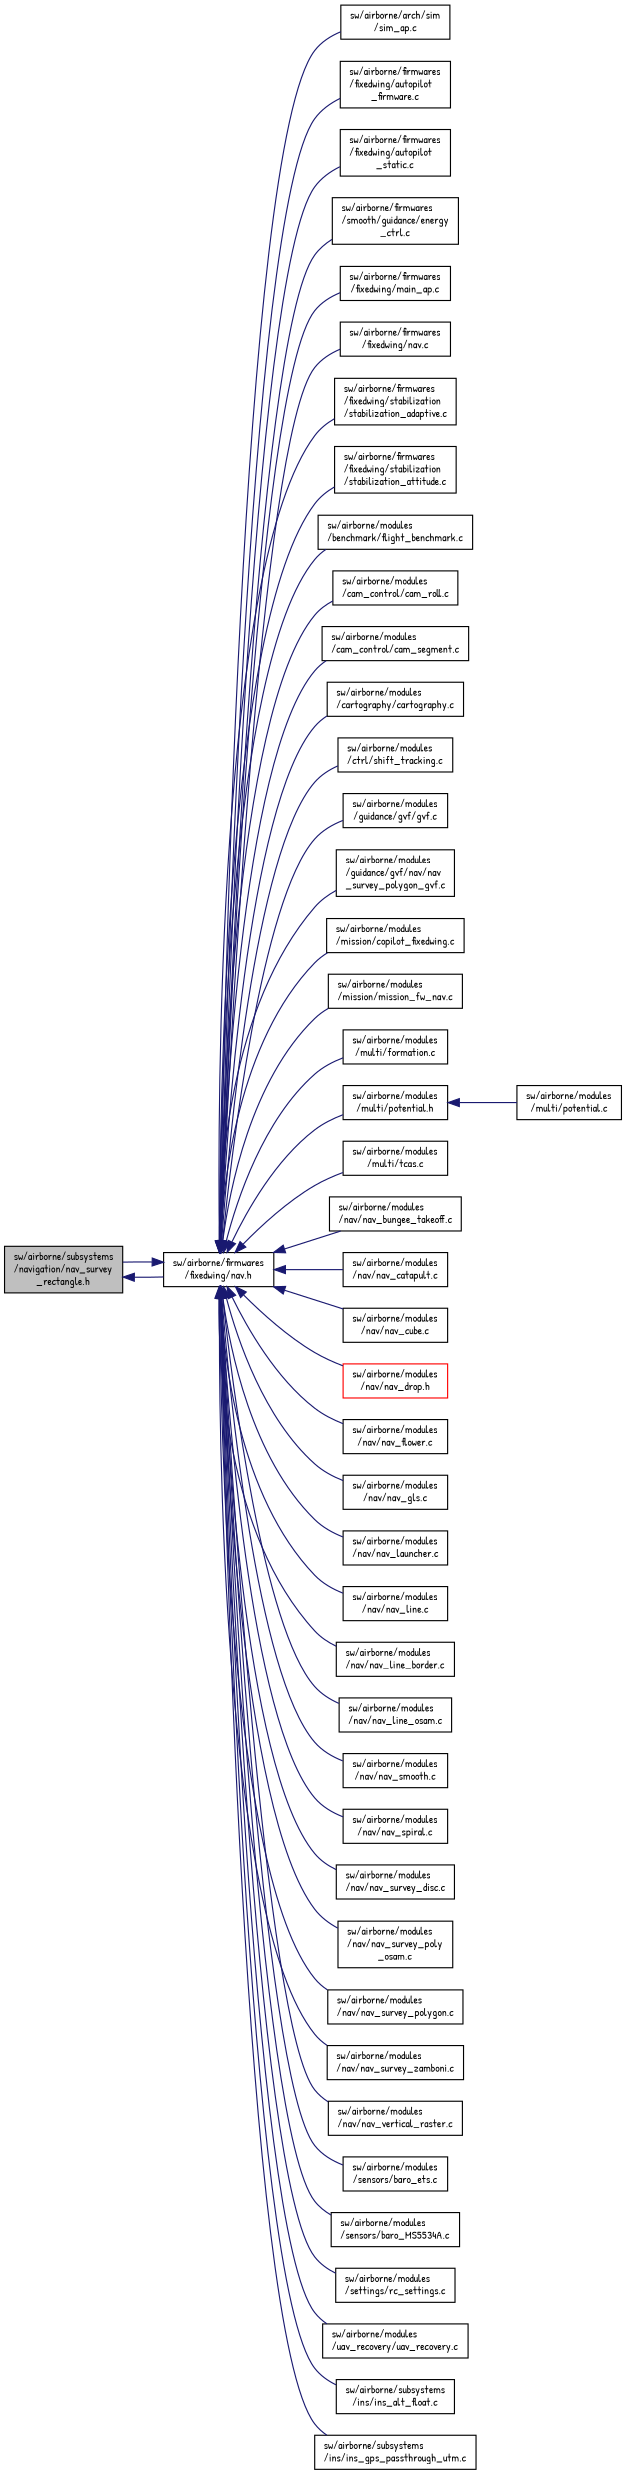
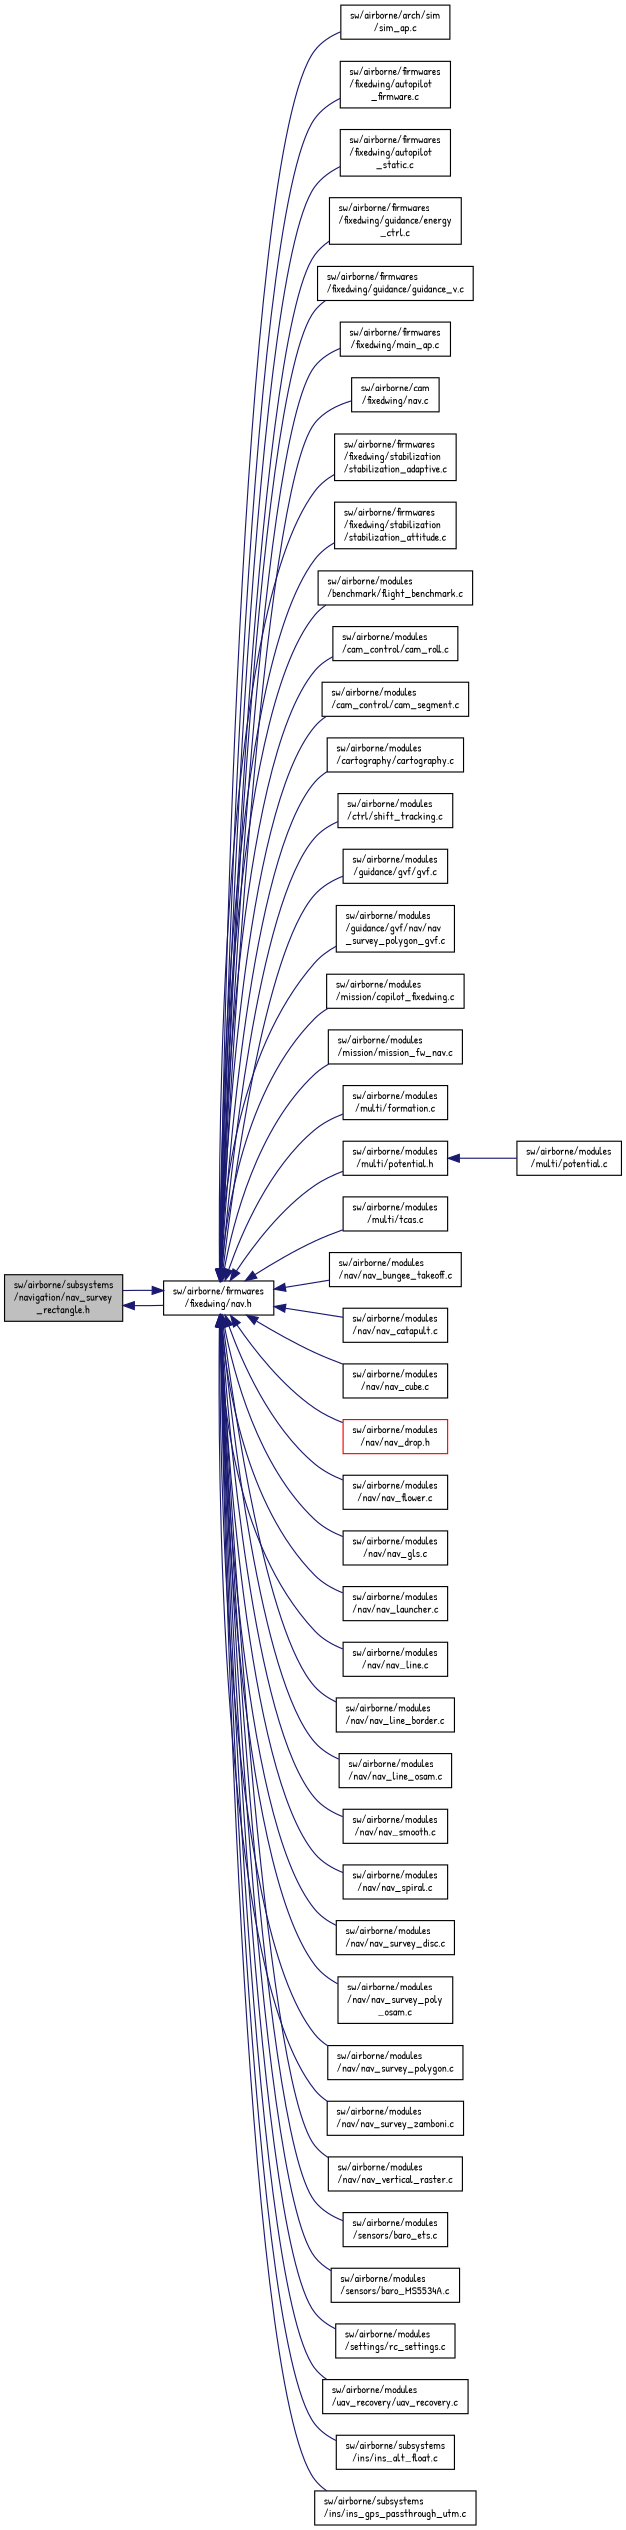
(395, 221) -> (395, 221)
none -> (395, 283)
(395, 339) -> (395, 395)
